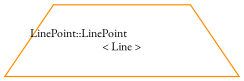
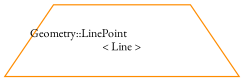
(122, 41) -> (122, 41)
